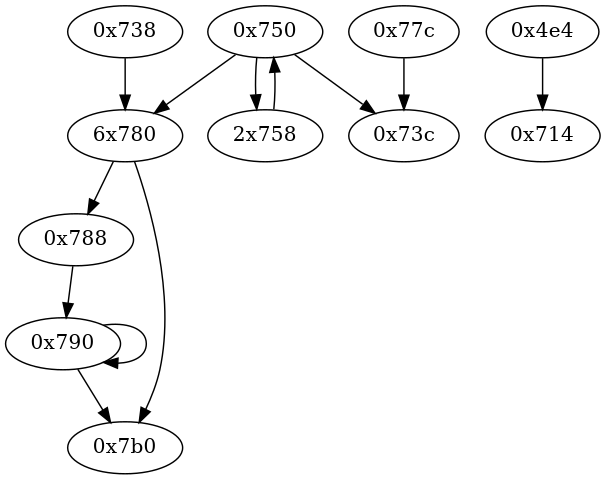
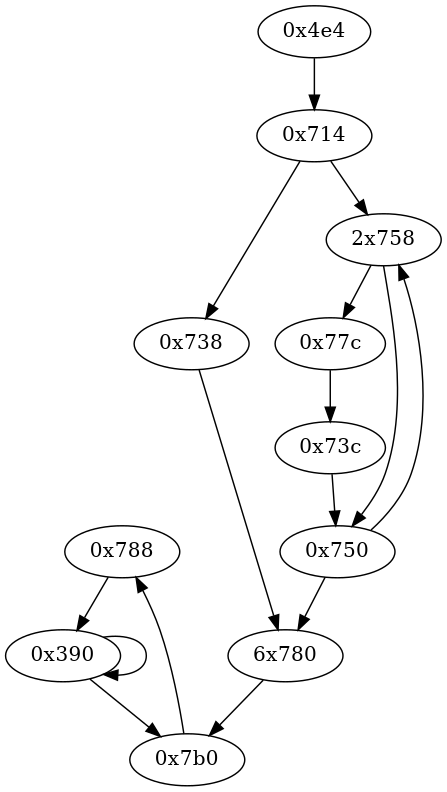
(329, 79) -> (333, 493)
(104, 181) -> (169, 660)
none -> (345, 182)
none -> (257, 234)
none -> (361, 285)
(63, 344) -> (63, 656)
